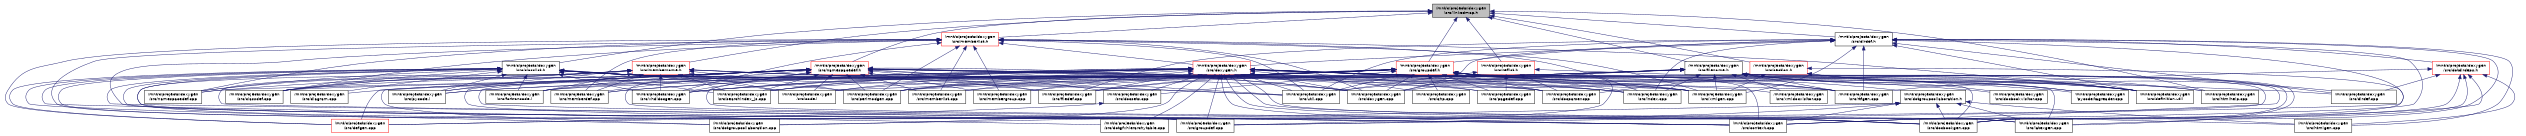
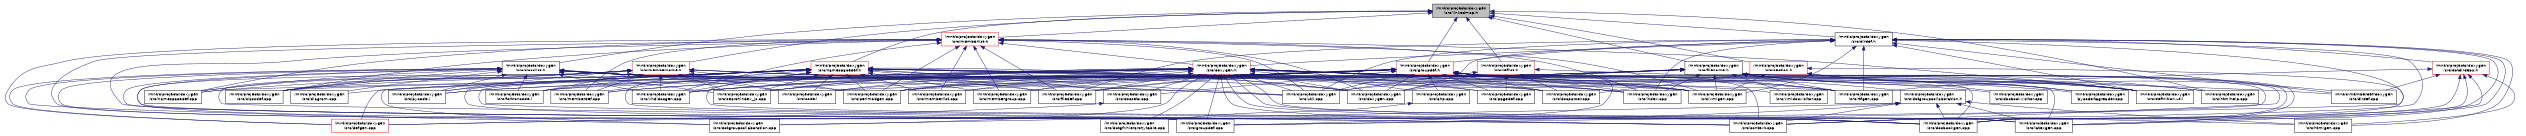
none -> (1015, 66)
none -> (2505, 70)
(43, 93) -> (1288, 112)
(2364, 97) -> (2364, 97)
(718, 113) -> none
